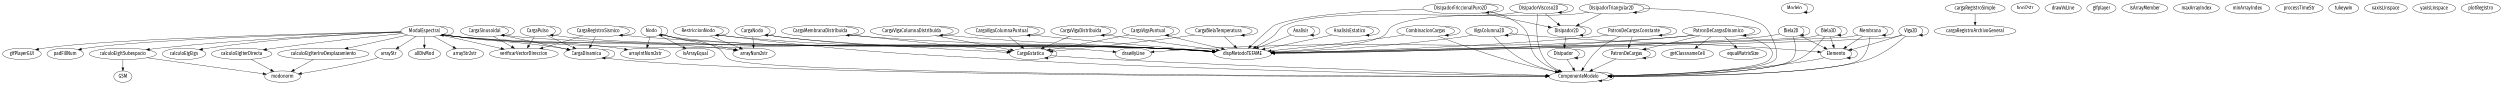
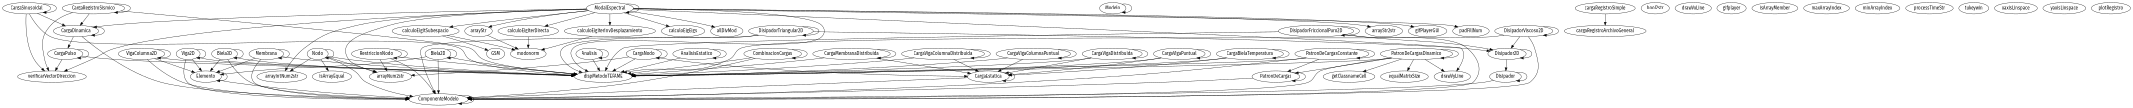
(560, 42) -> (71, 43)
